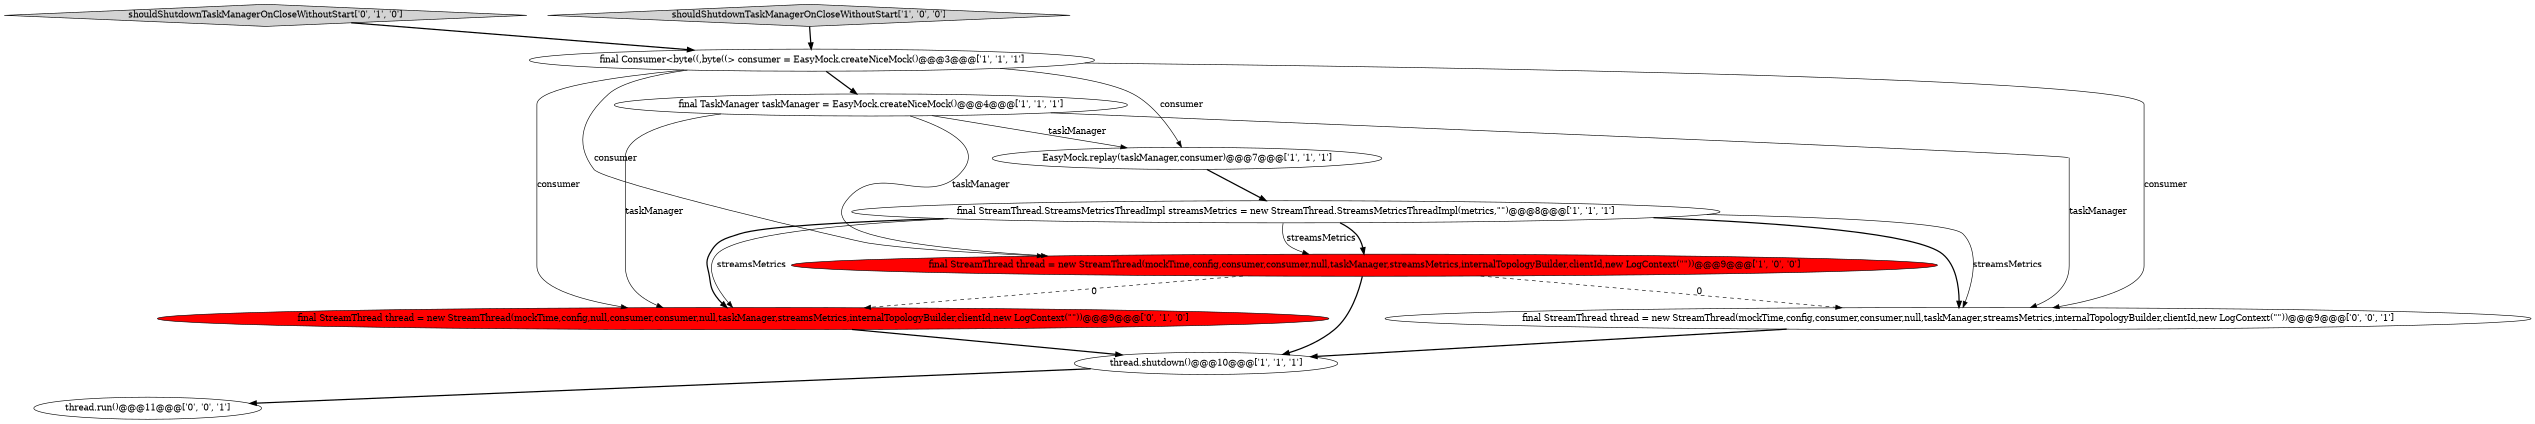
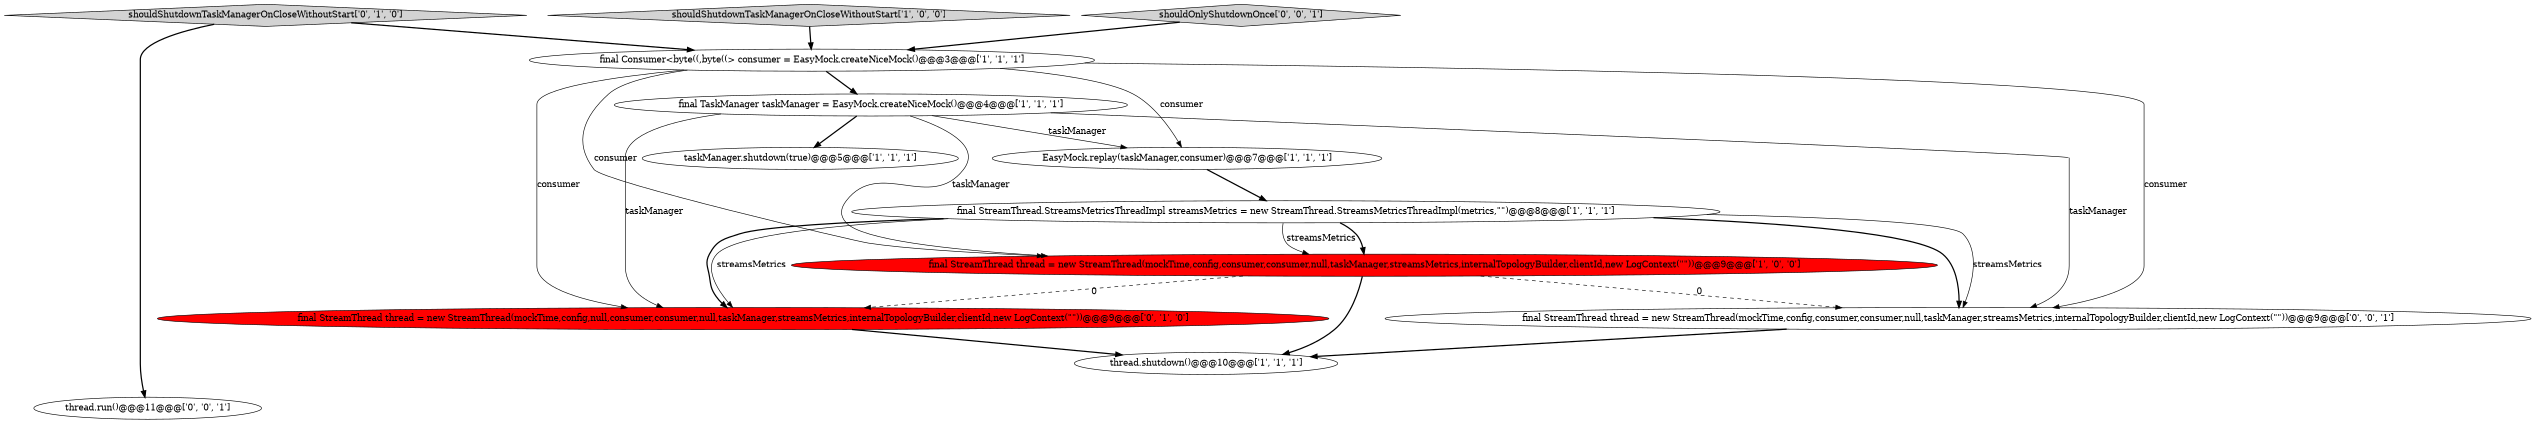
none -> (1241, 15)
none -> (800, 158)
(673, 386) -> (140, 183)
